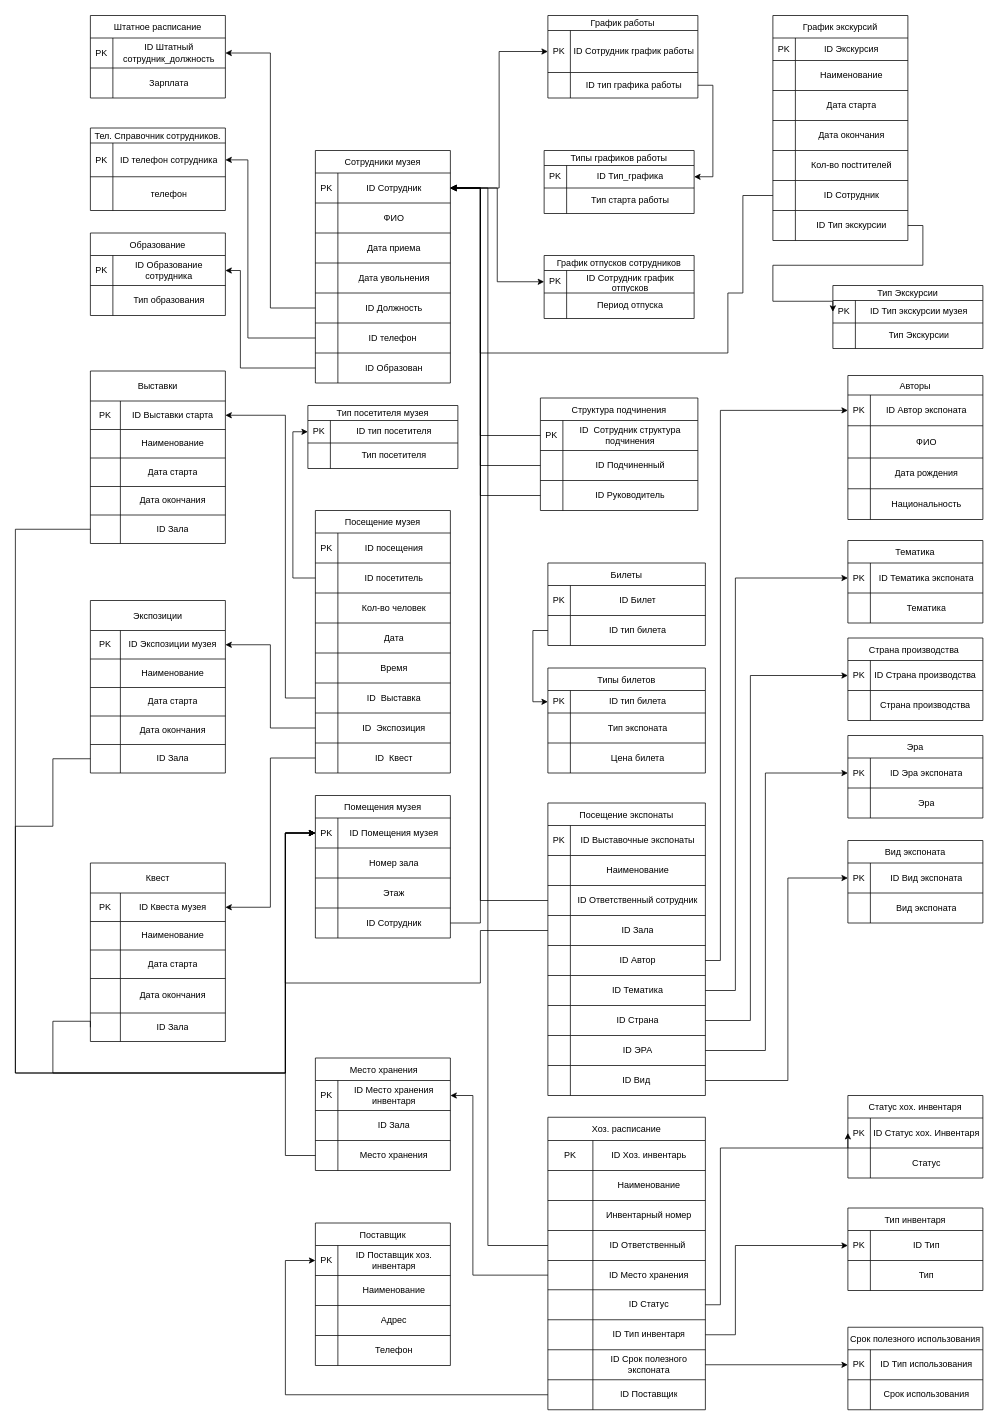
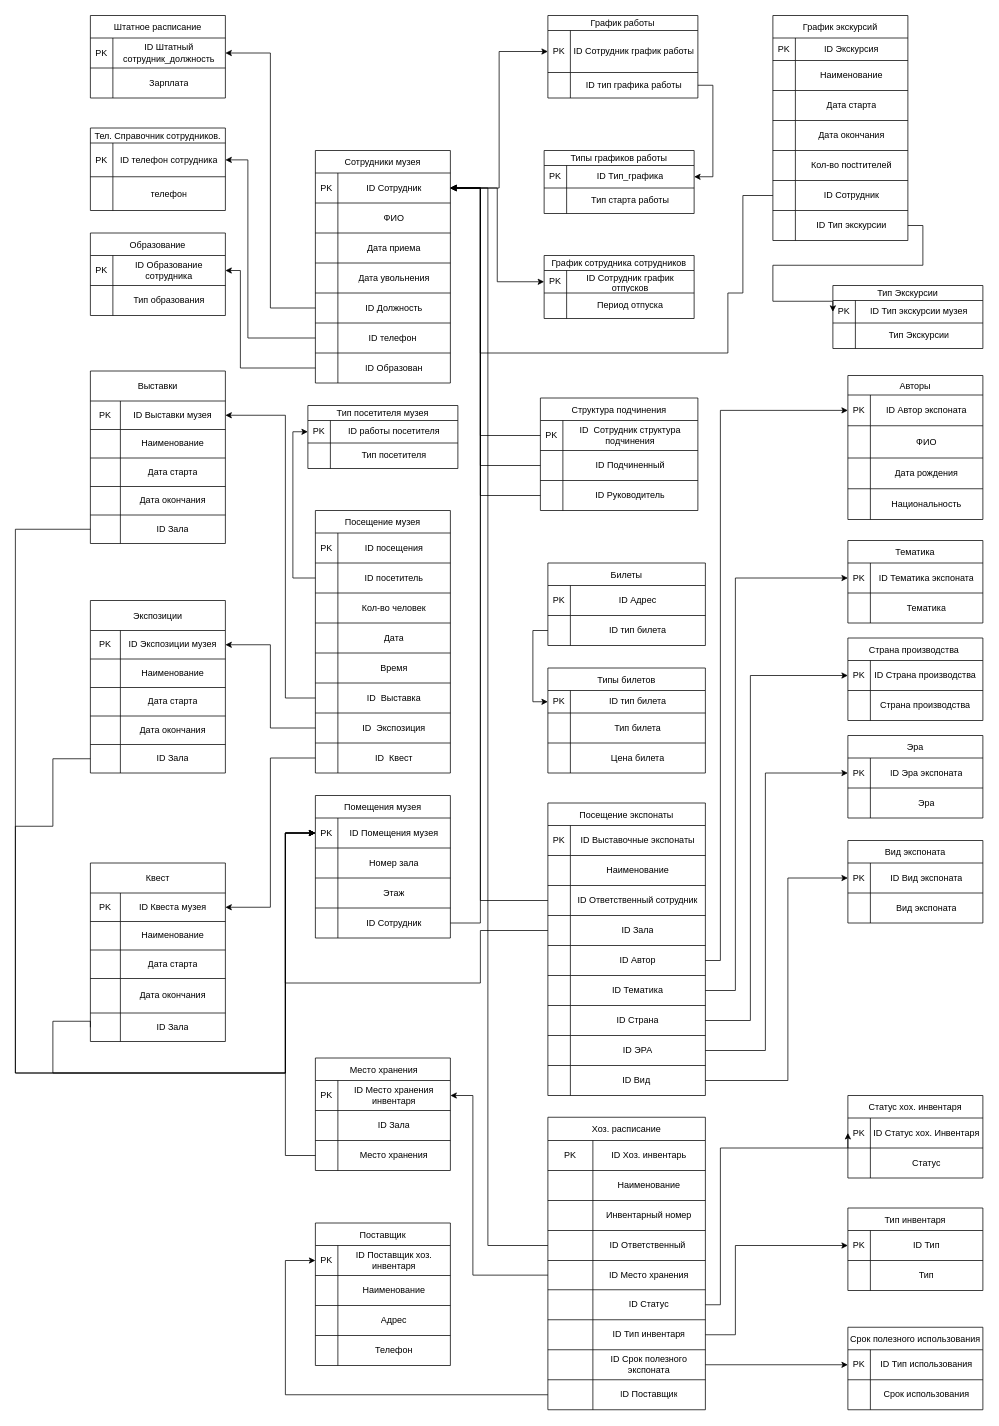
(619, 263) -> (619, 263)
(173, 415) -> (173, 415)
(394, 432) -> (394, 432)
(638, 600) -> (638, 600)
(638, 728) -> (638, 728)
